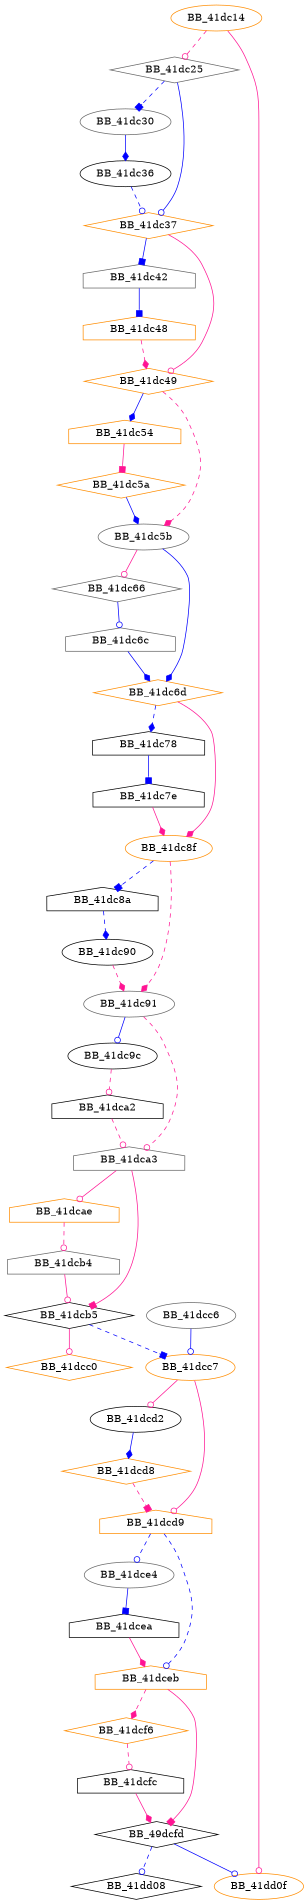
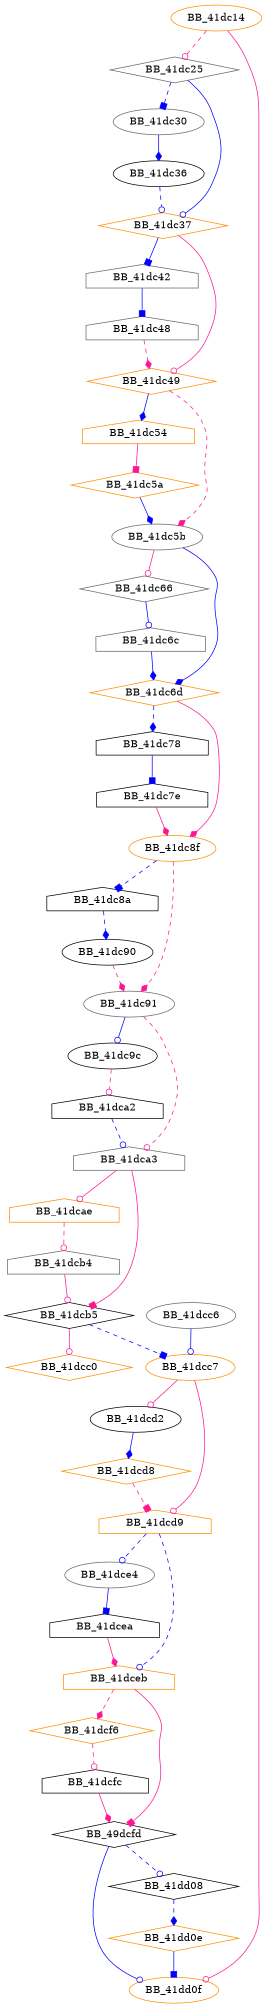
(139, 329) -> (142, 329)
(117, 1130) -> (117, 1130)
none -> (174, 1938)
